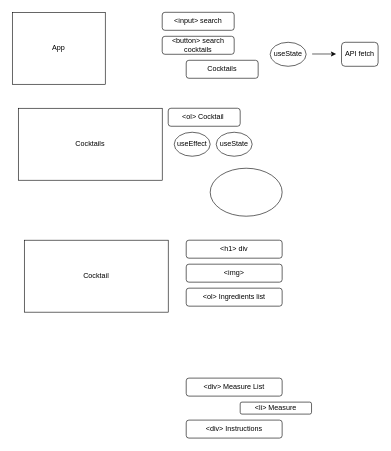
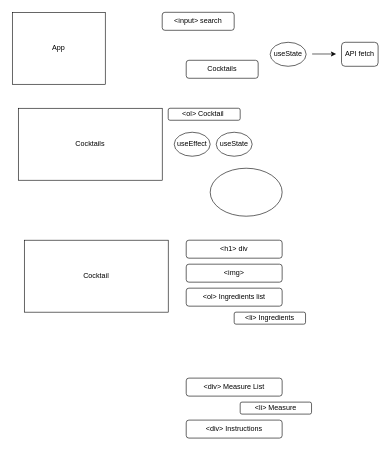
(198, 45) -> none
(204, 117) -> (204, 114)
none -> (270, 318)
